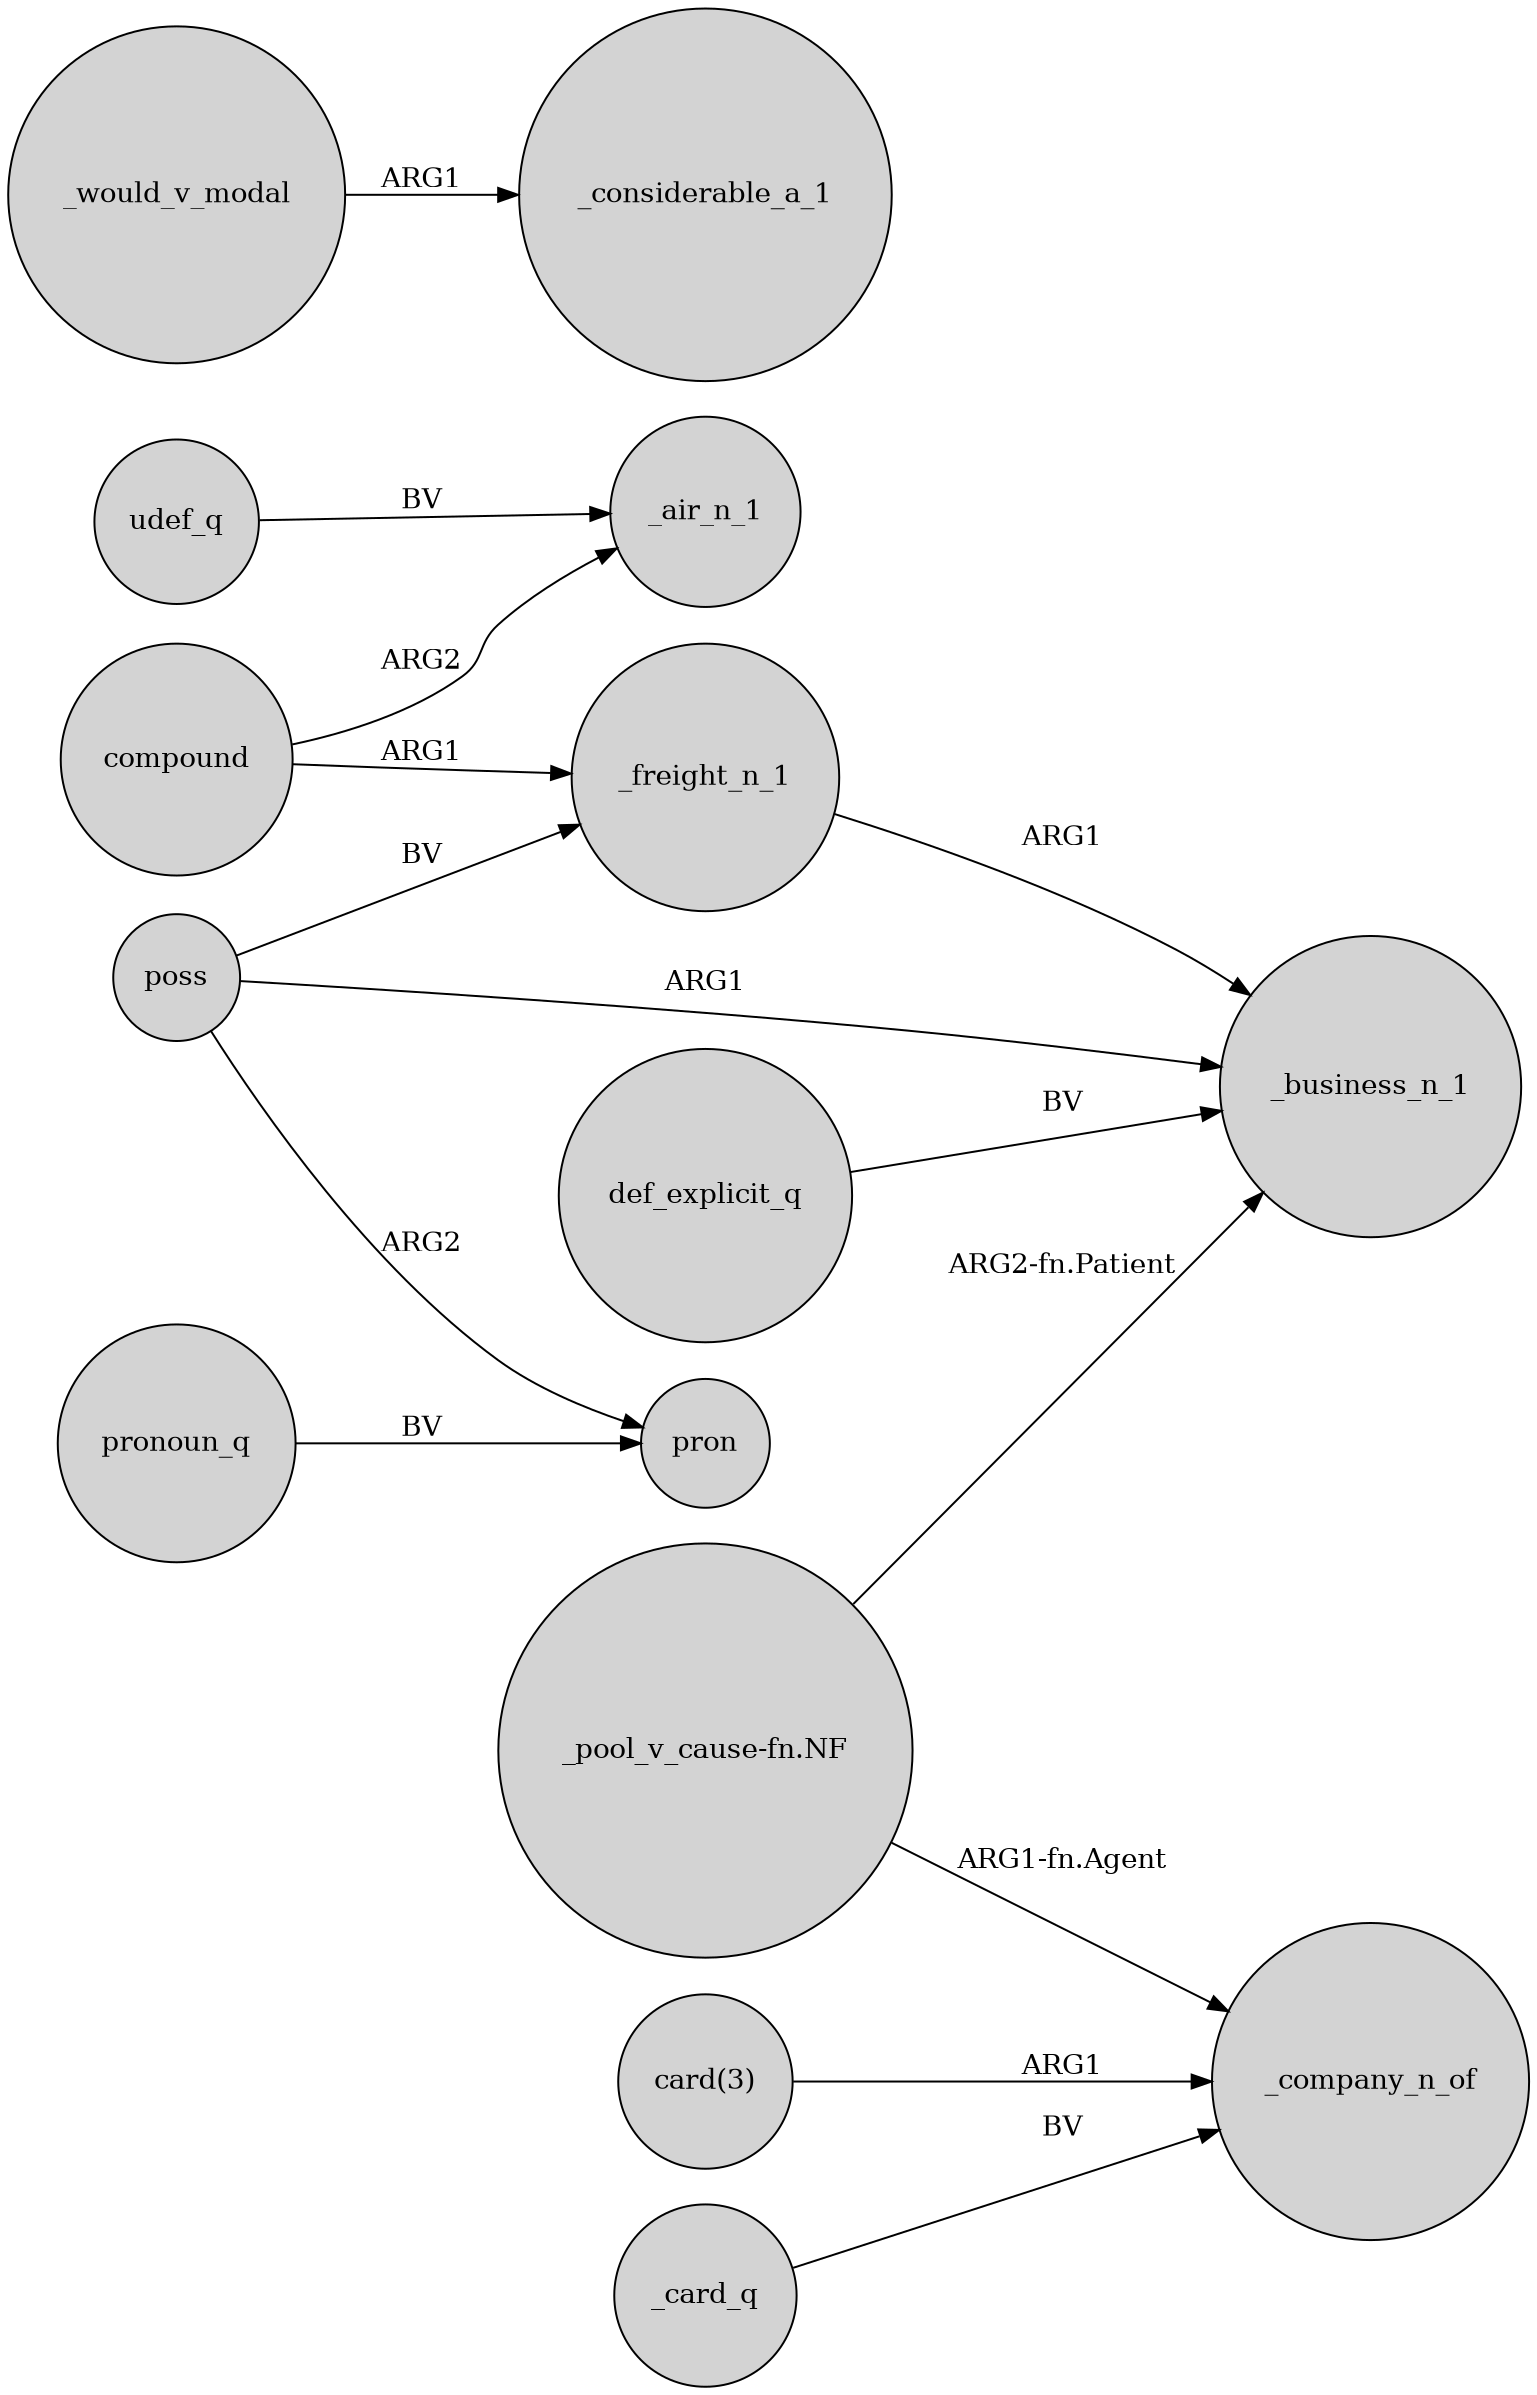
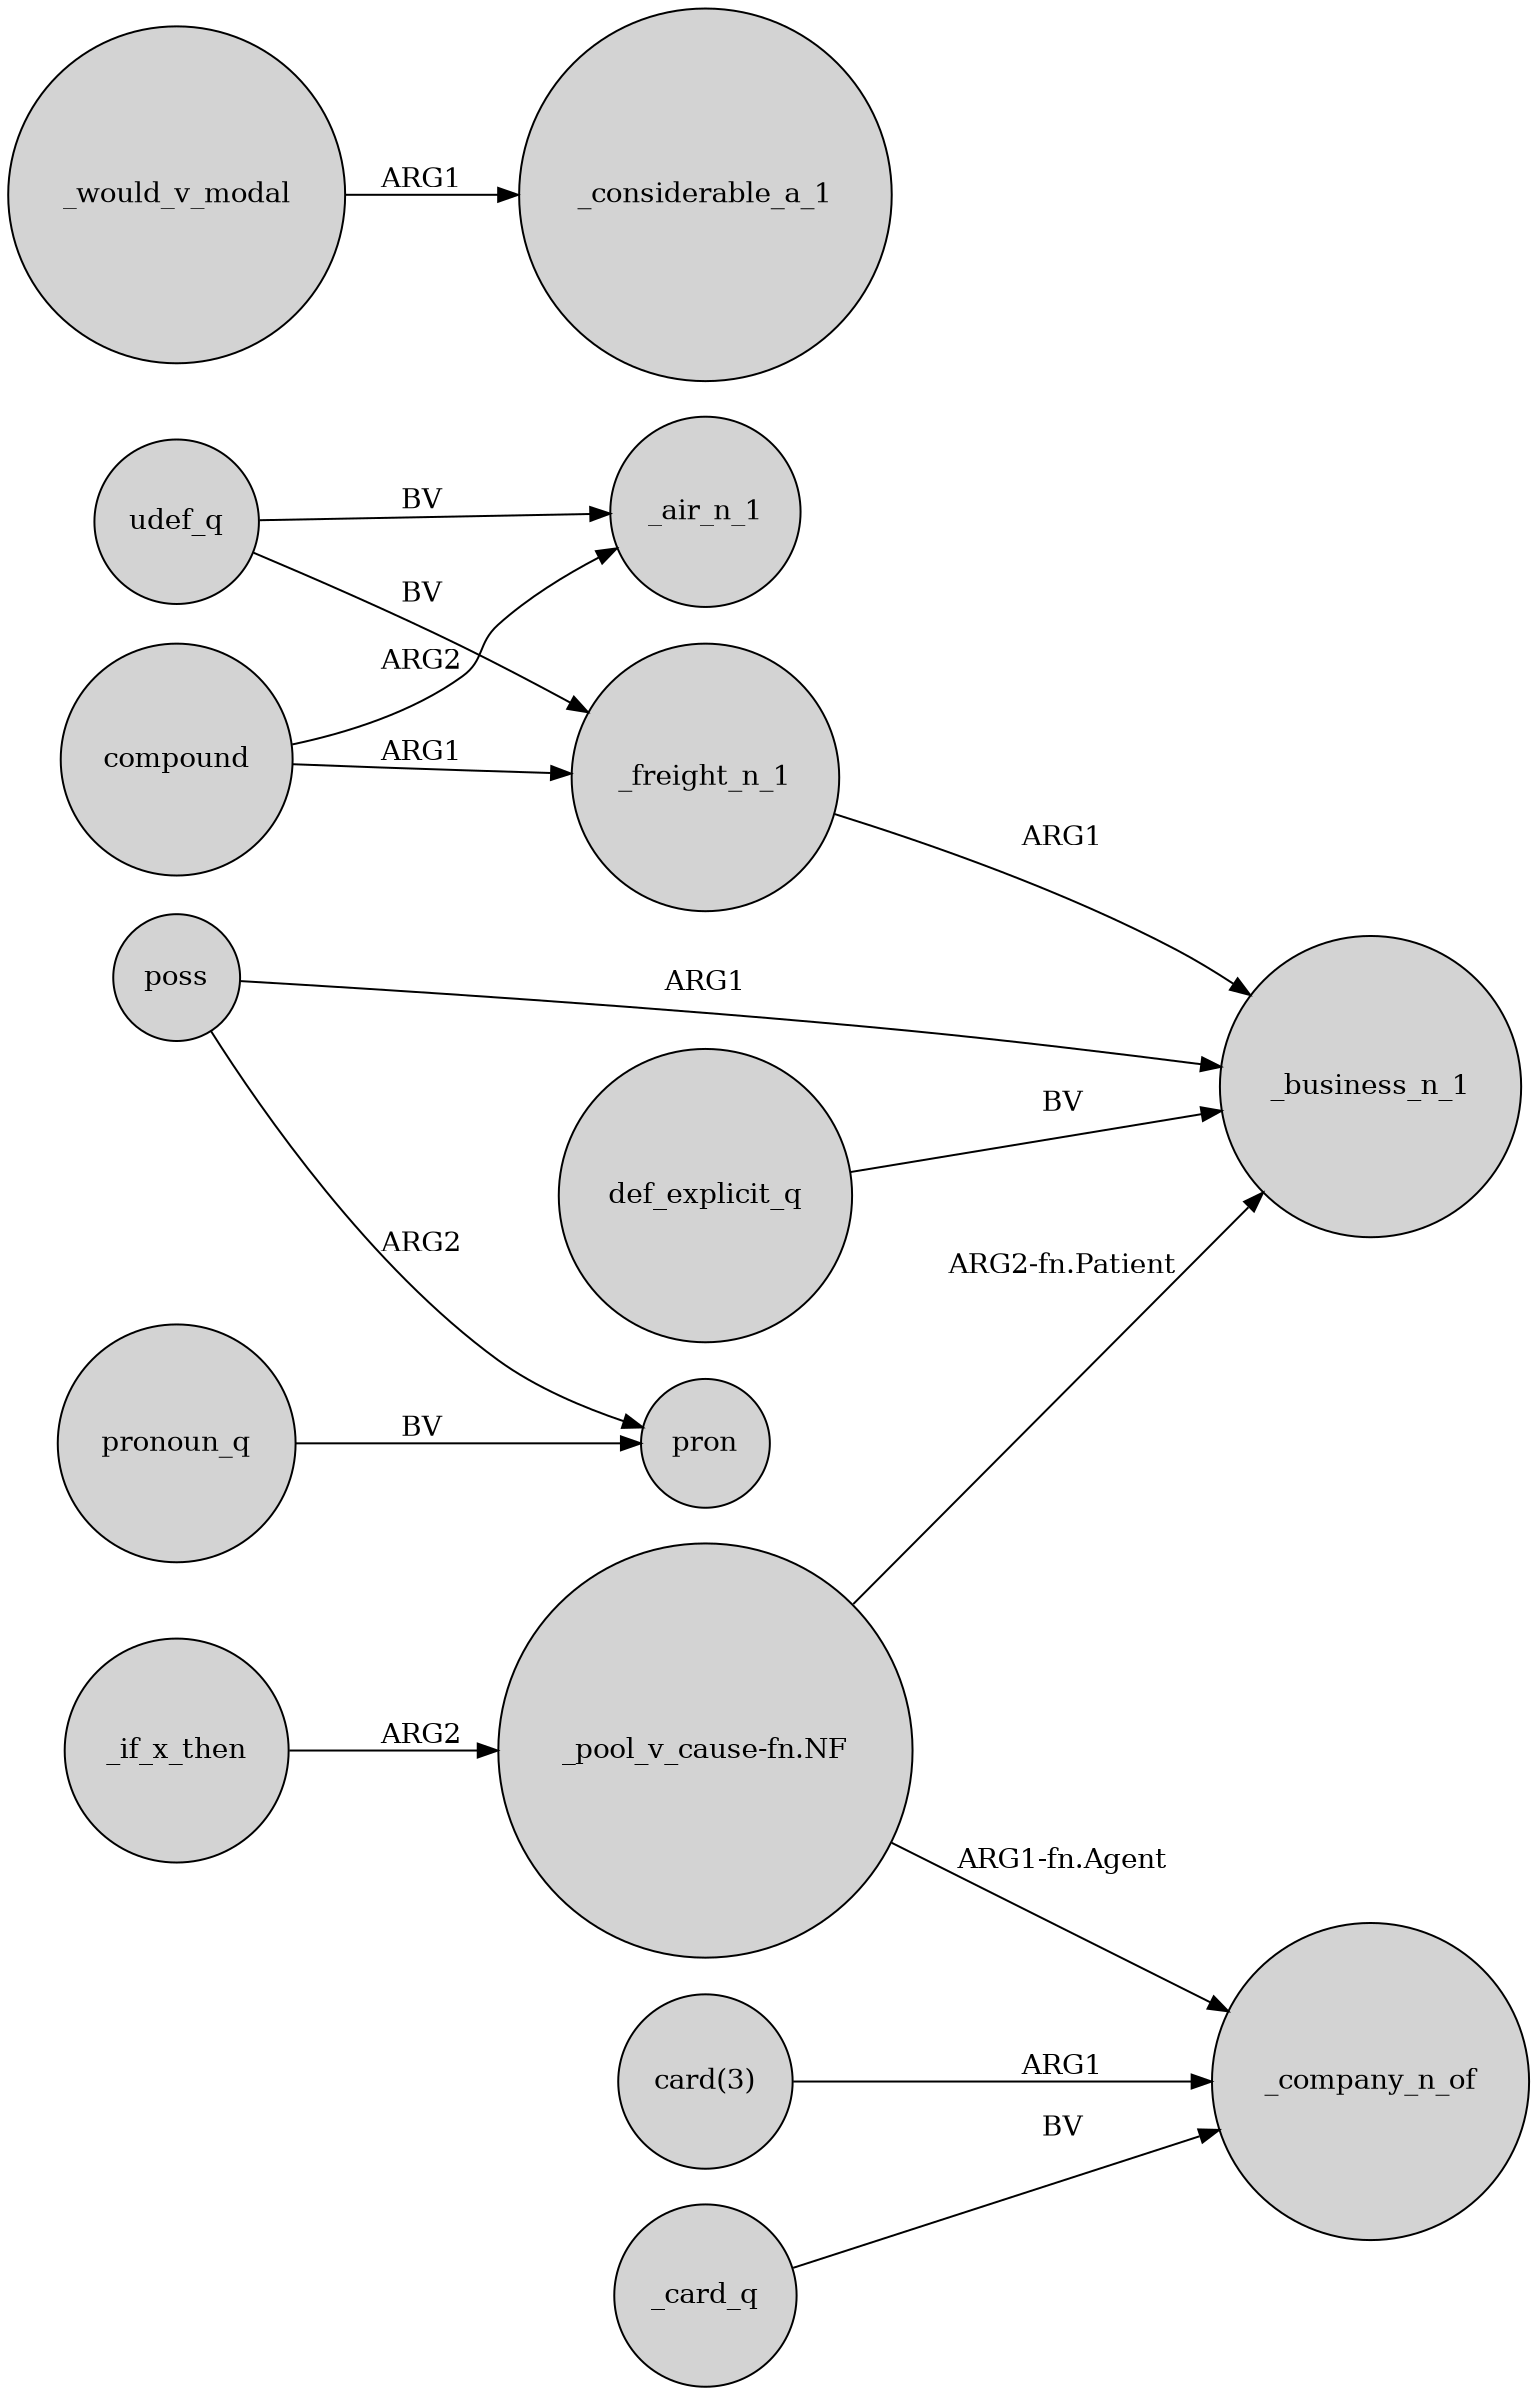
(399, 894) -> (414, 623)
none -> (177, 1751)
